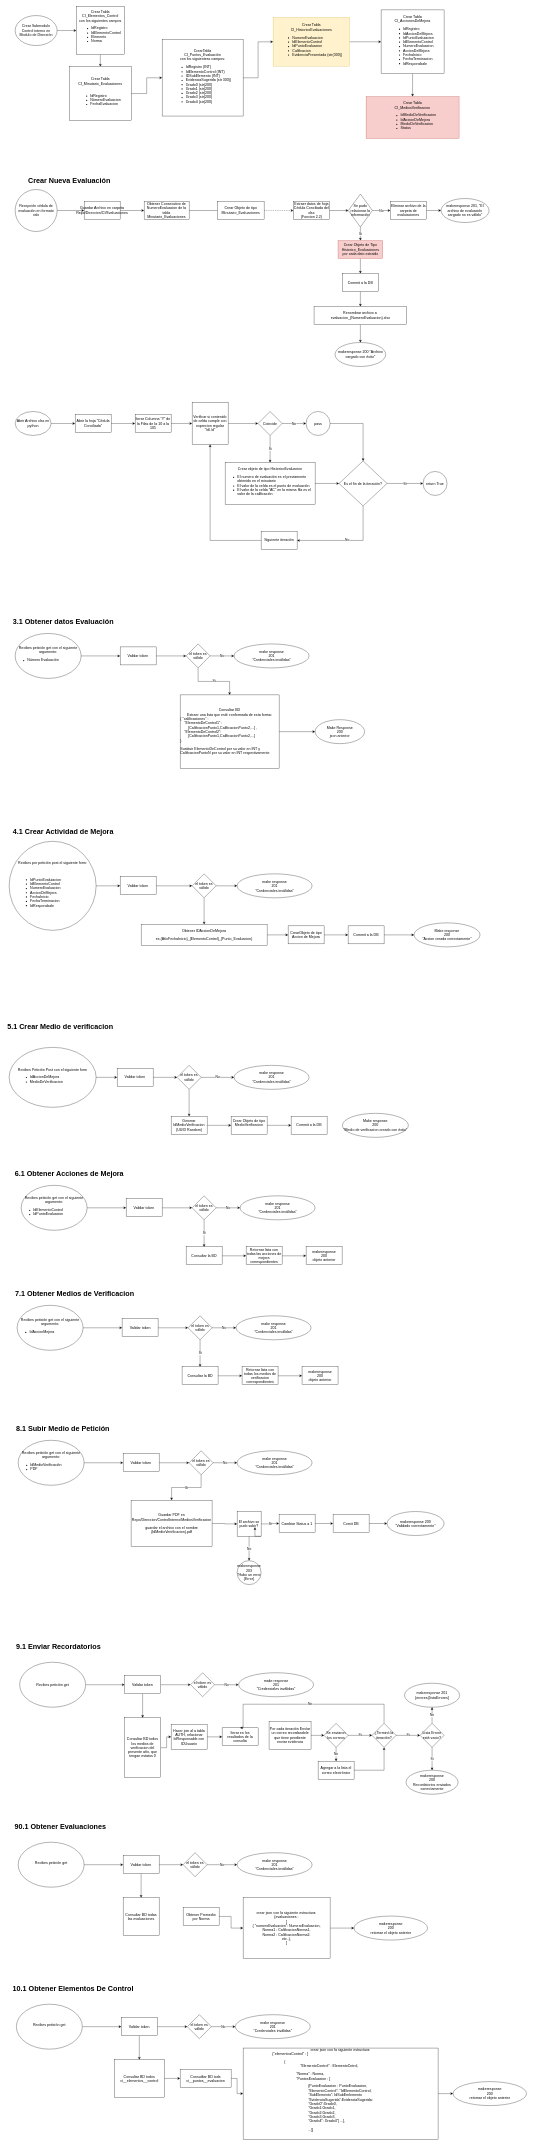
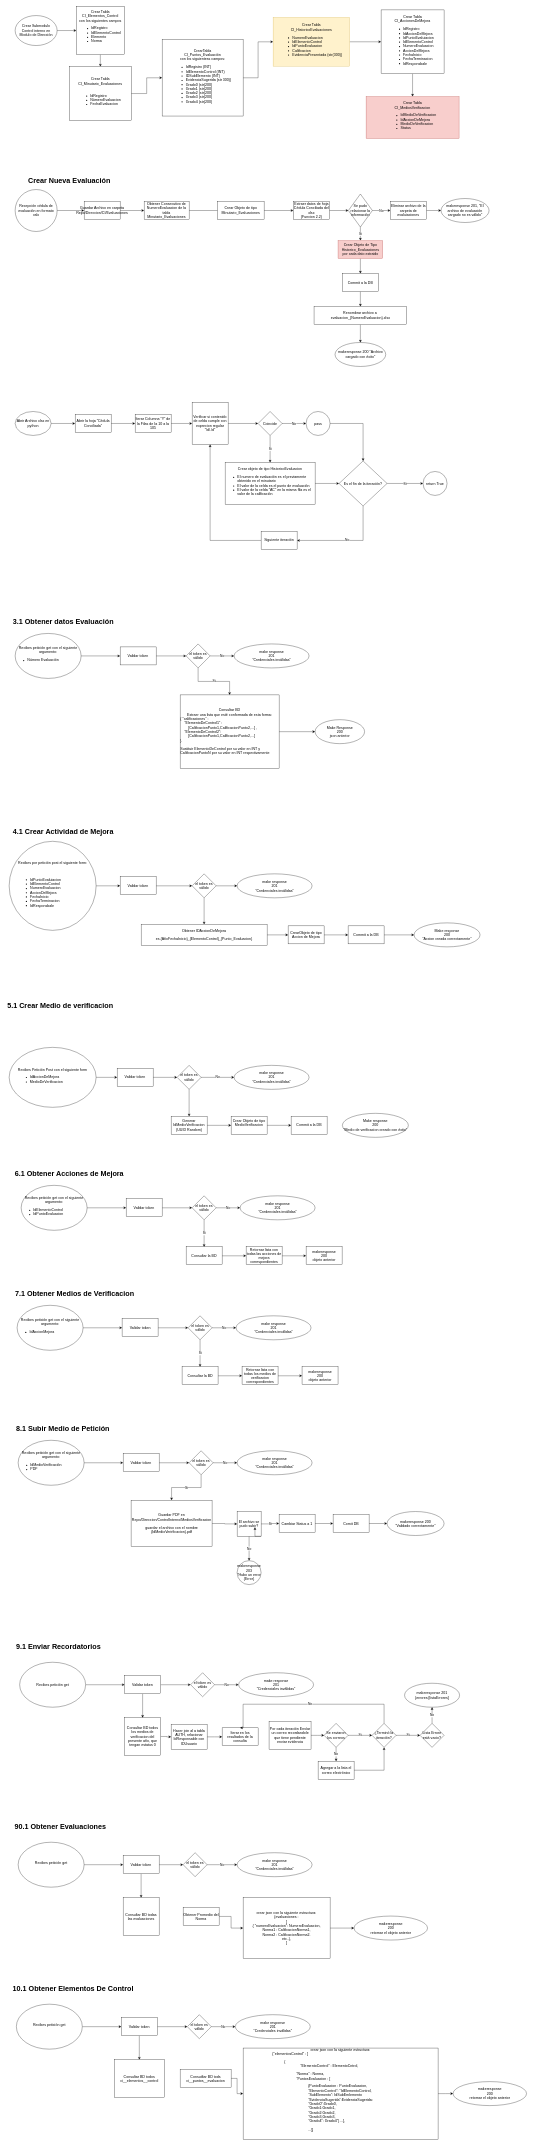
(277, 210) -> (277, 210)
(60, 1026) -> (60, 1005)
(143, 1748) -> (143, 1736)
(432, 1760) -> none
(432, 1782) -> none
(201, 1917) -> (201, 1917)
(177, 2078) -> none
